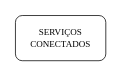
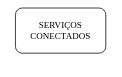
(60, 38) -> (60, 30)
